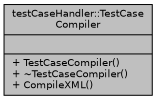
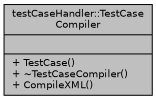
(66, 63) -> (44, 63)
